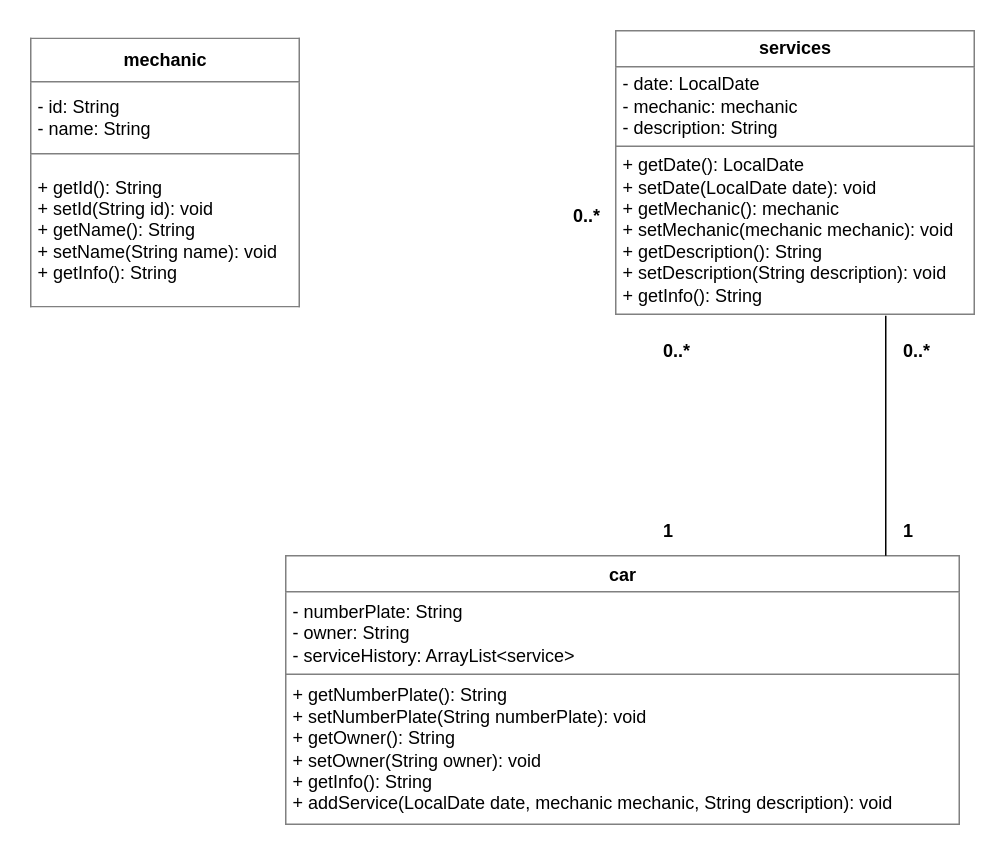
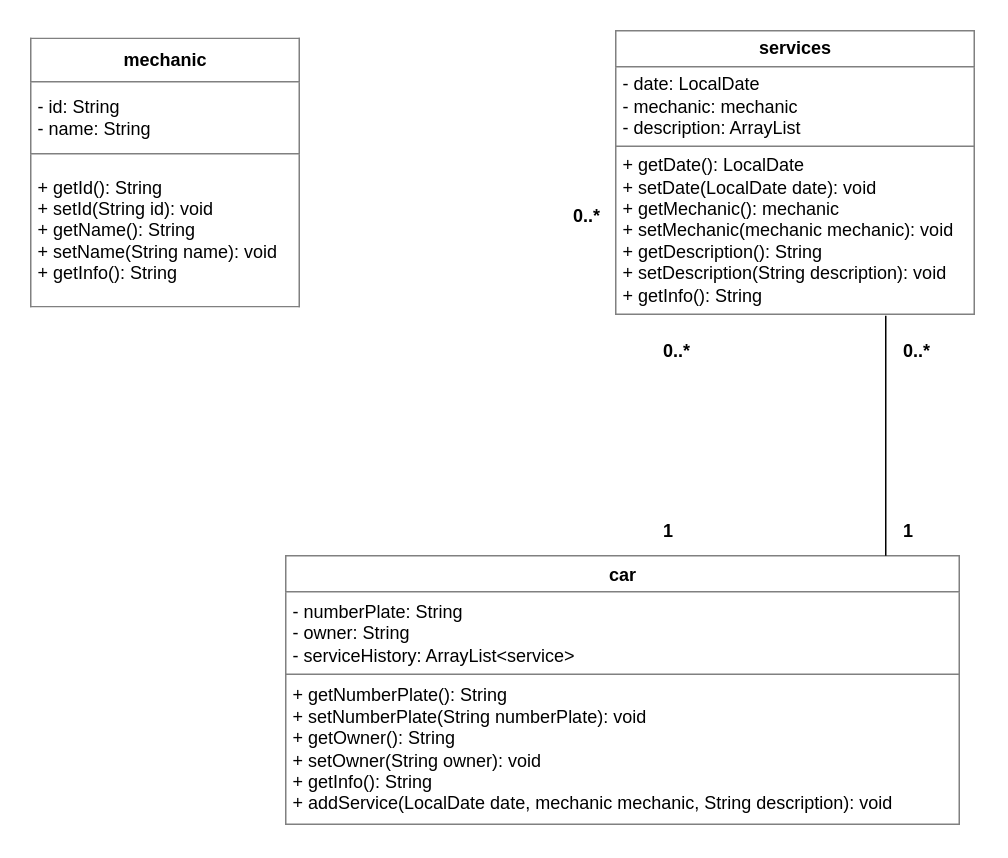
(797, 160) -> (797, 160)
